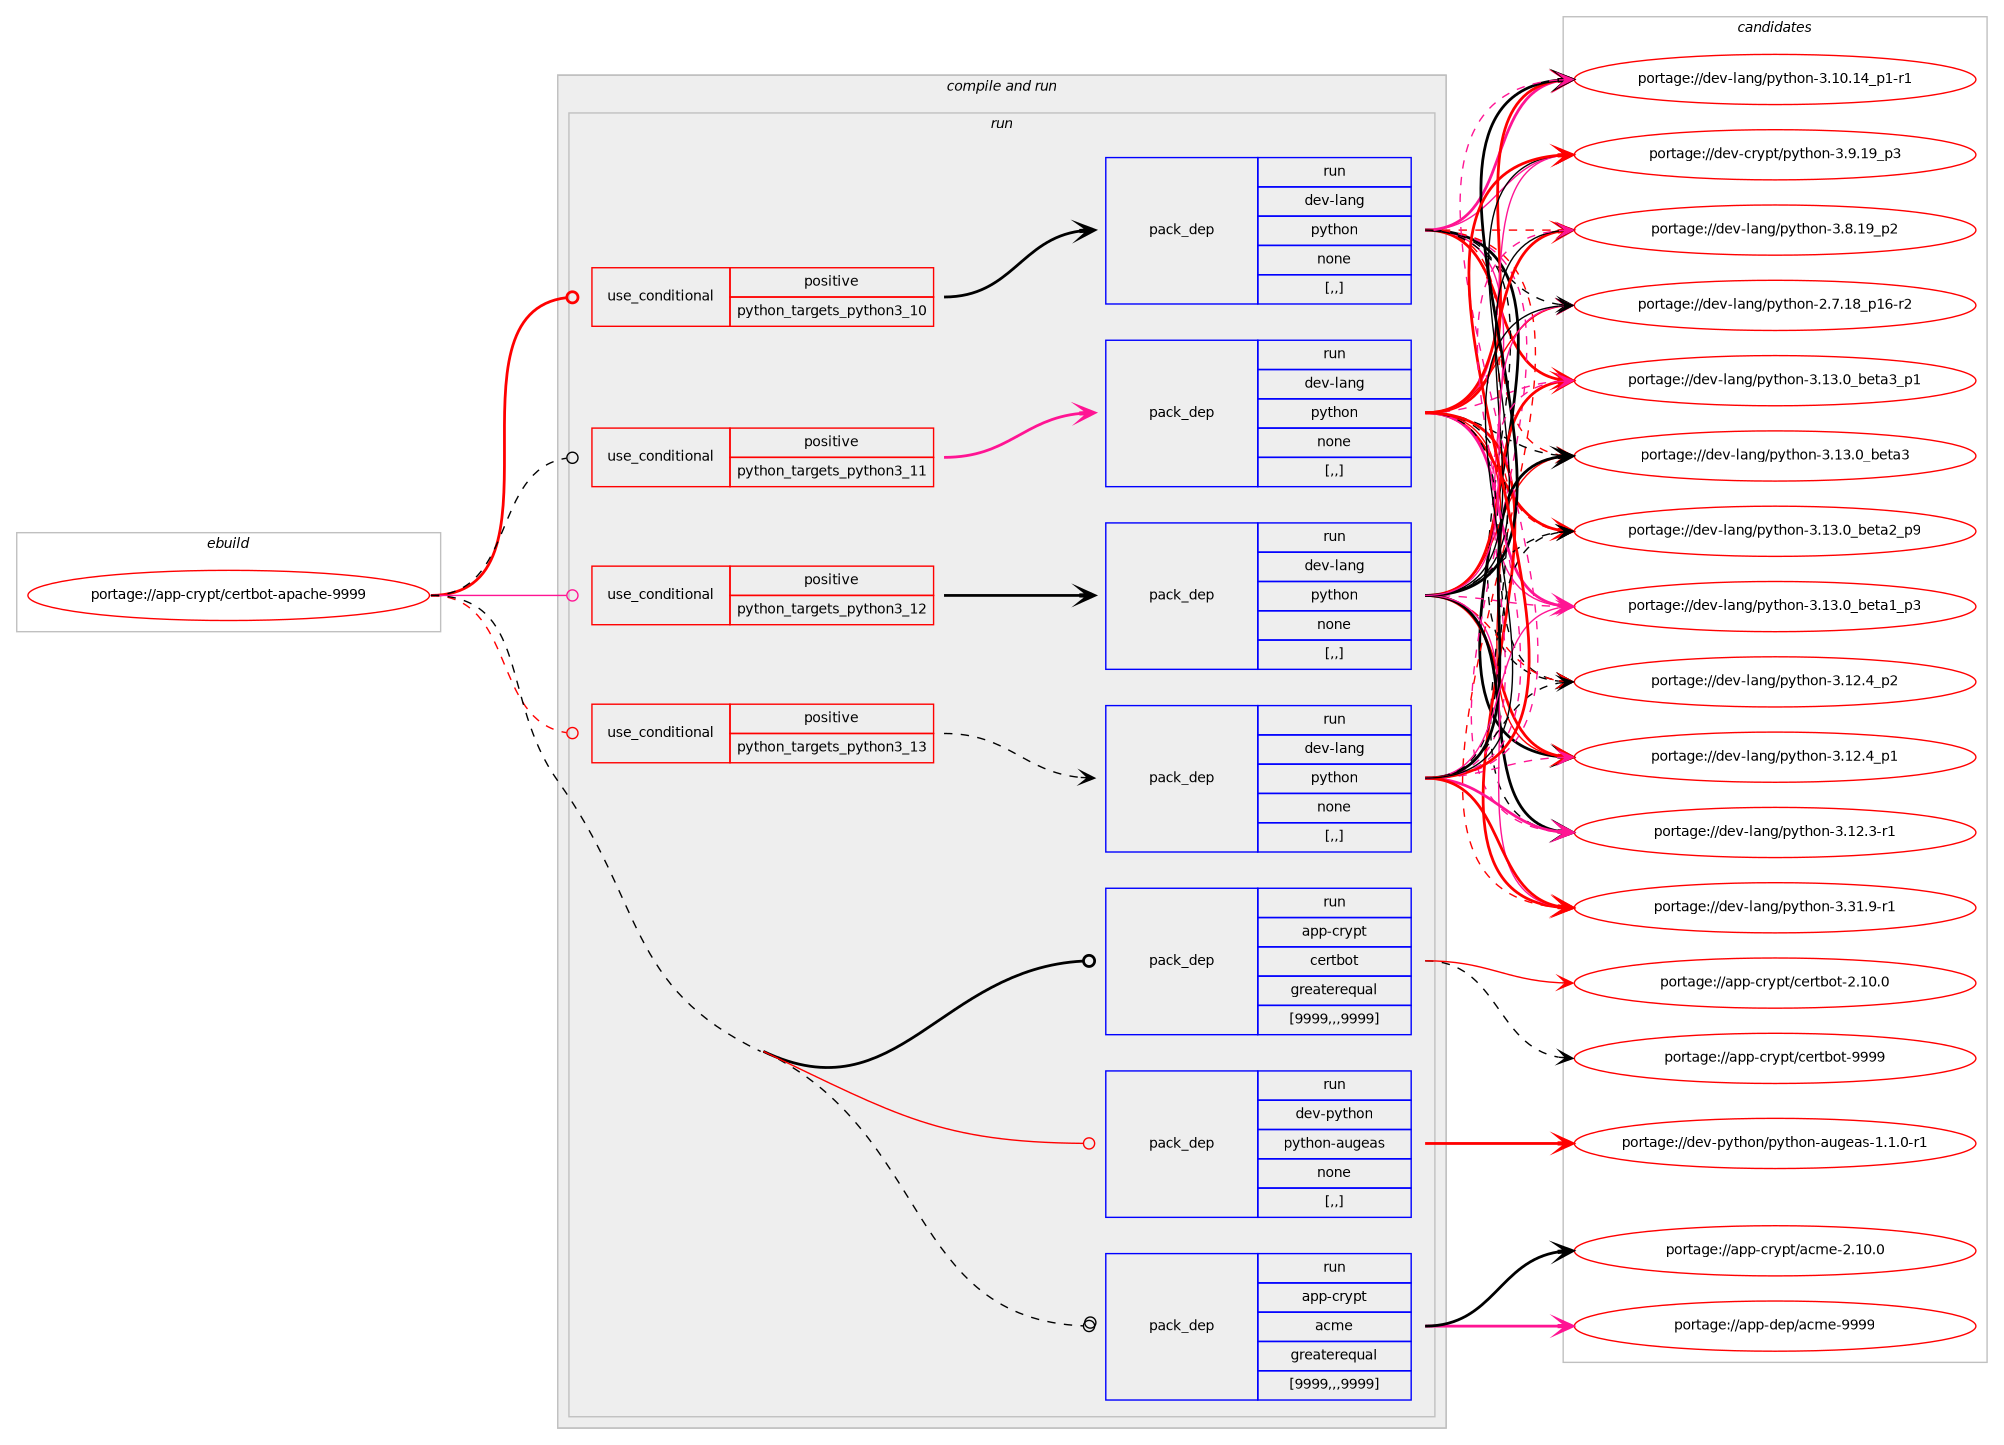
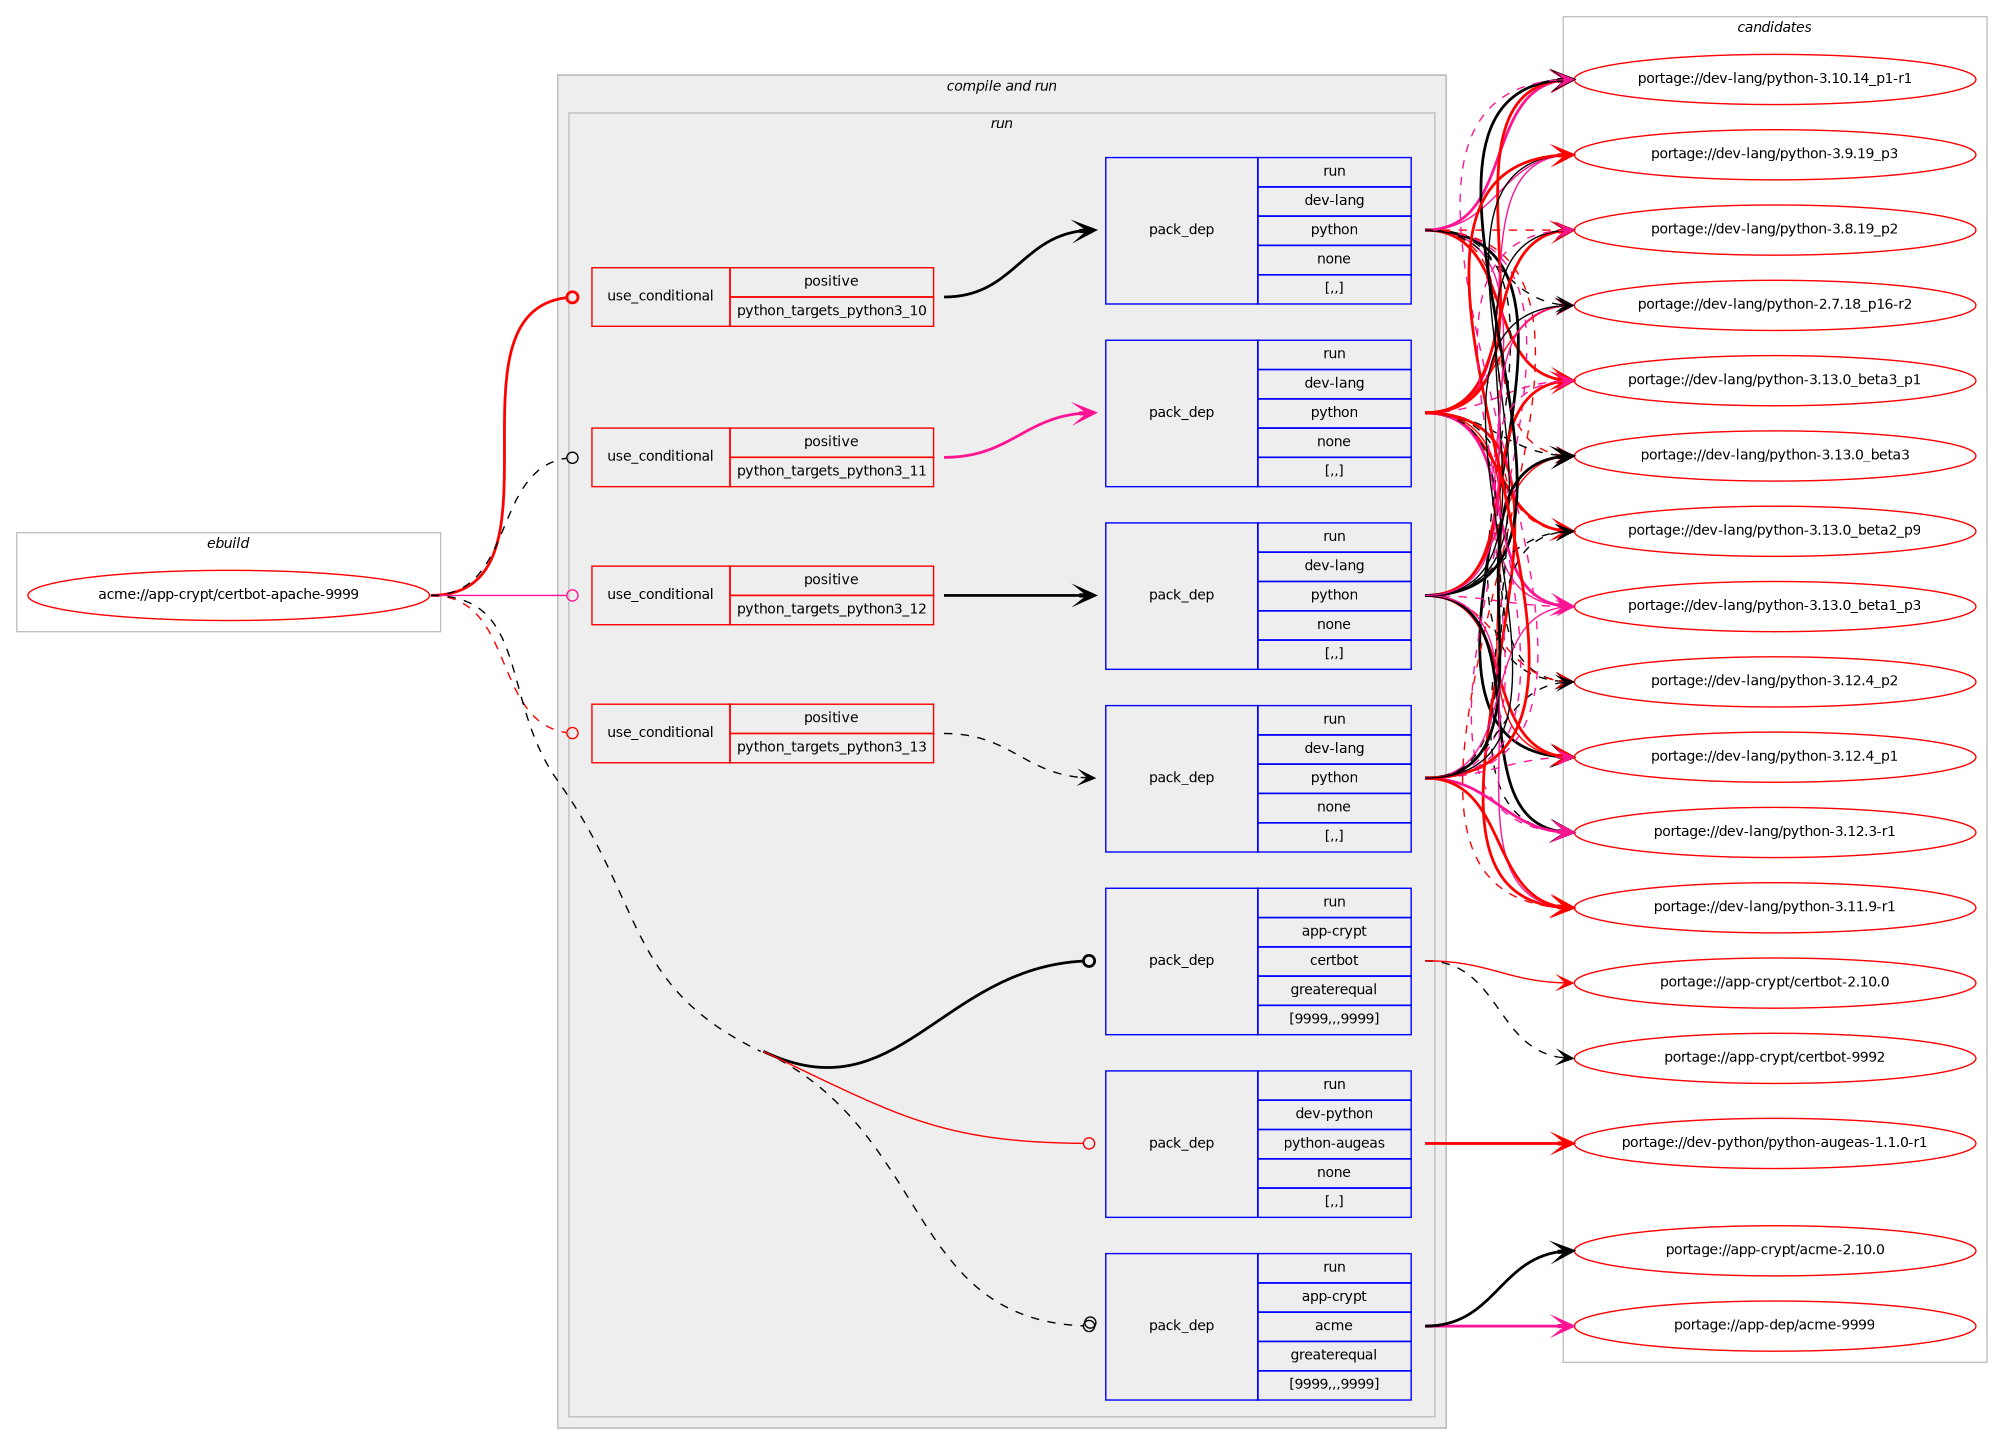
(1775, 155) -> (1775, 155)
(229, 595) -> (229, 595)
(1775, 908) -> (1775, 908)
(1775, 1058) -> (1775, 1058)
